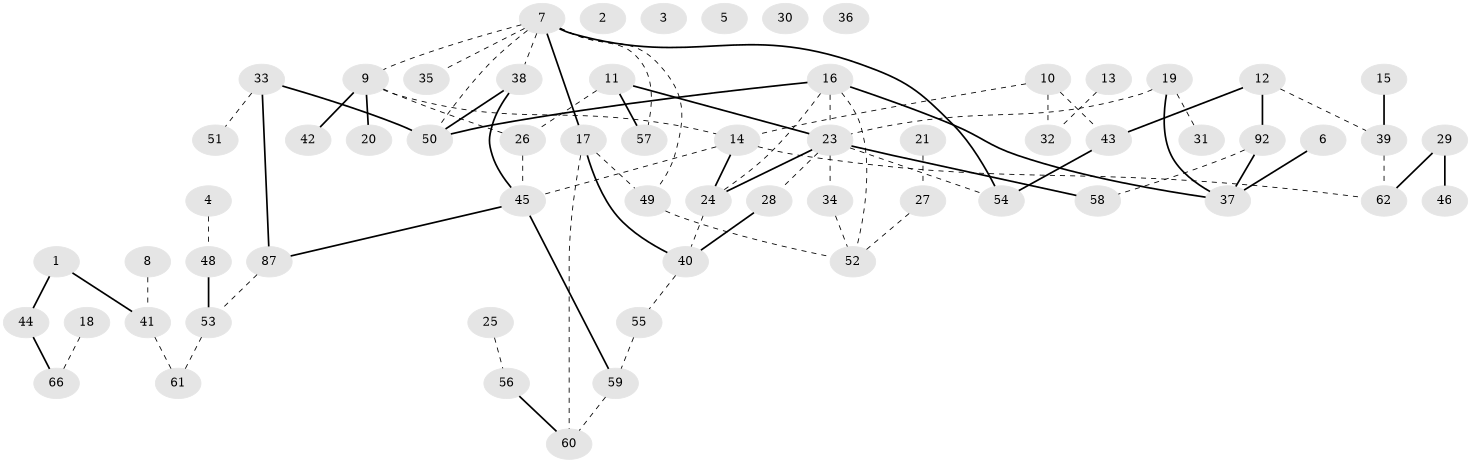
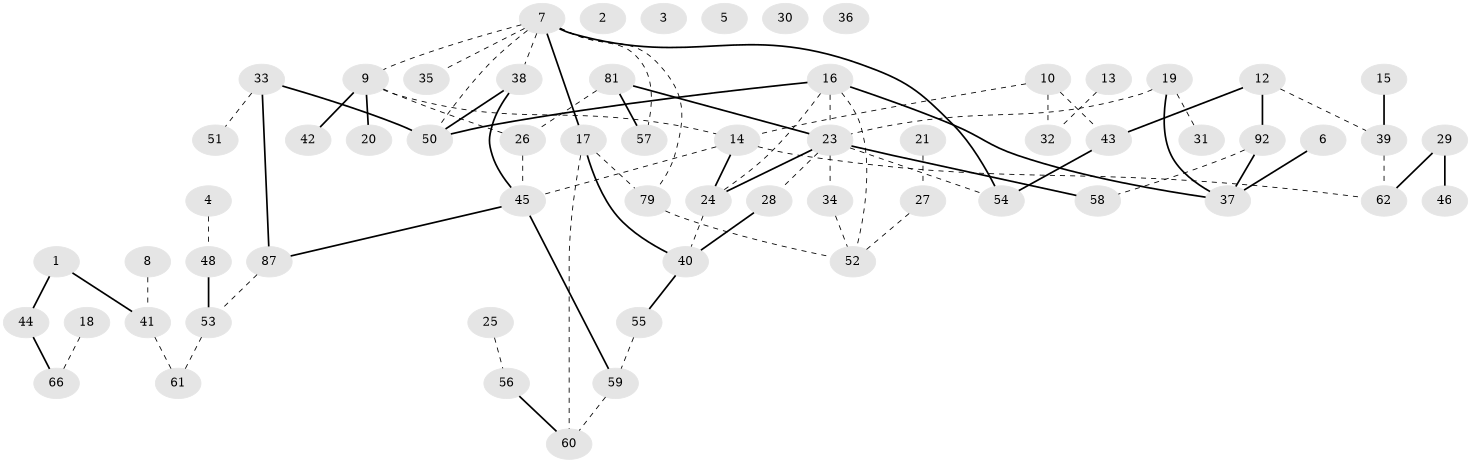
(612, 79) -> (612, 79)
(648, 201) -> (648, 201)
(662, 292) -> (662, 292)
